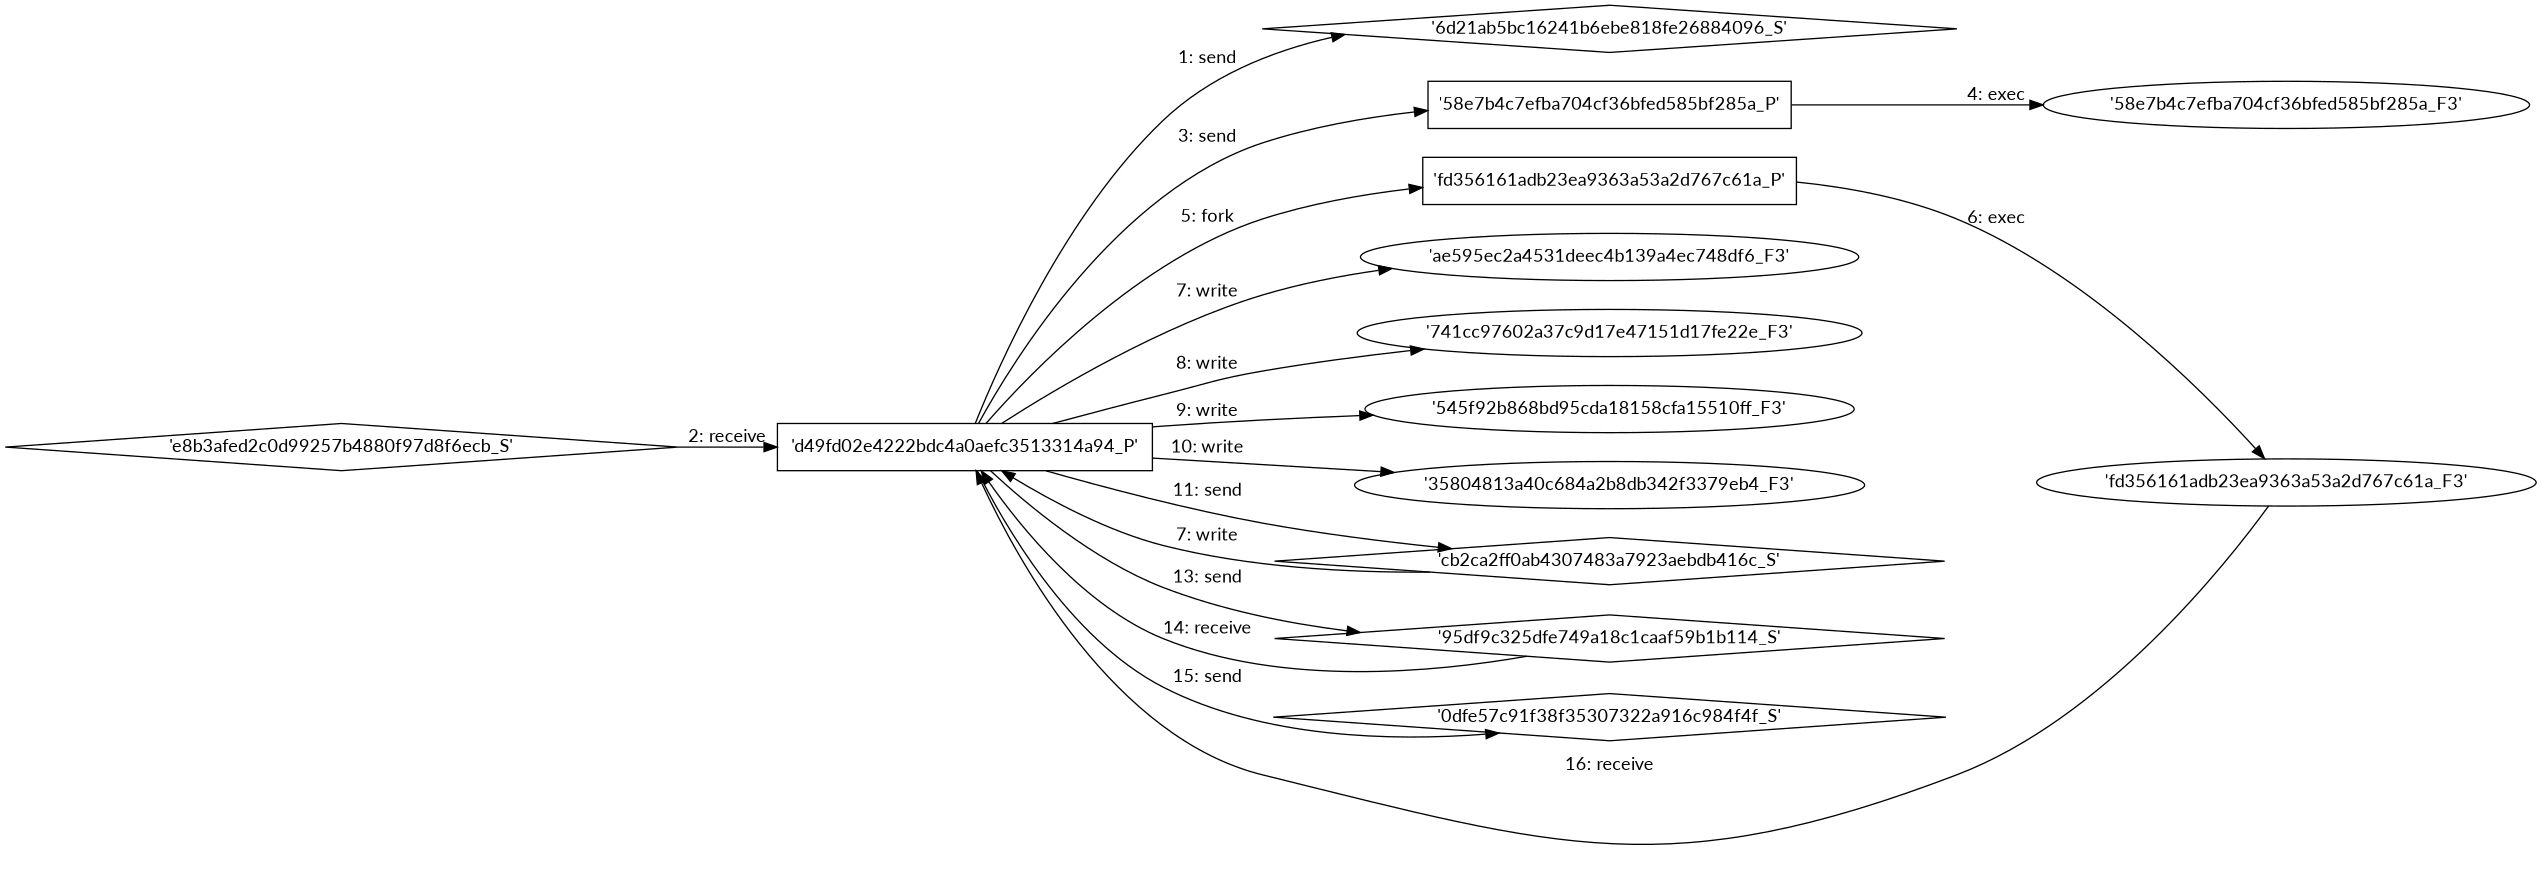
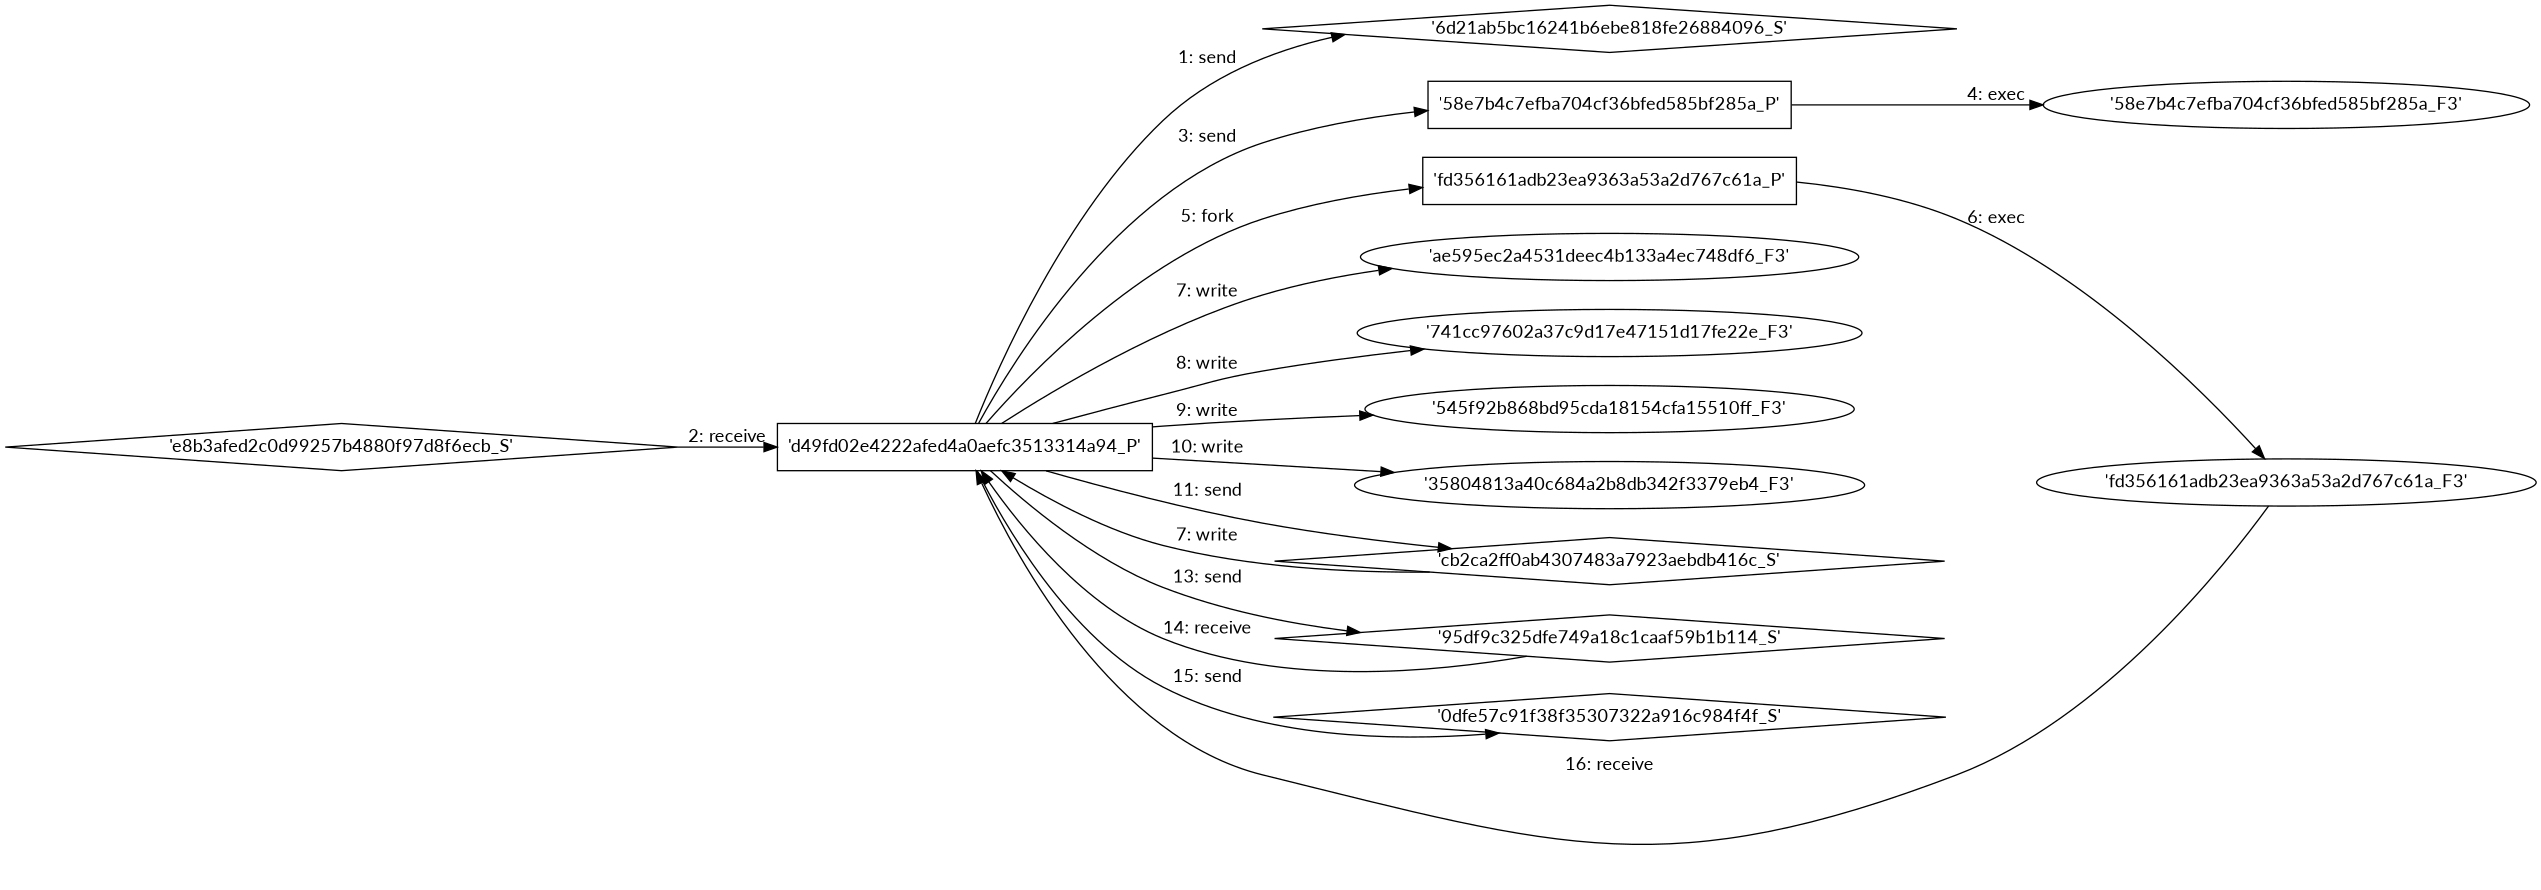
(1610, 257) -> (1610, 257)
(1610, 409) -> (1610, 409)
(965, 447) -> (965, 447)
